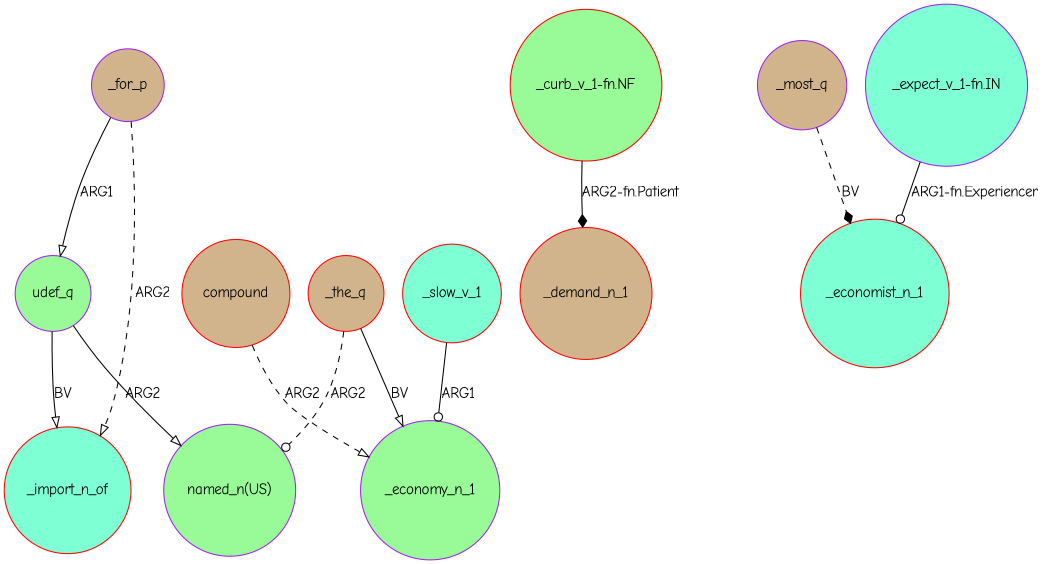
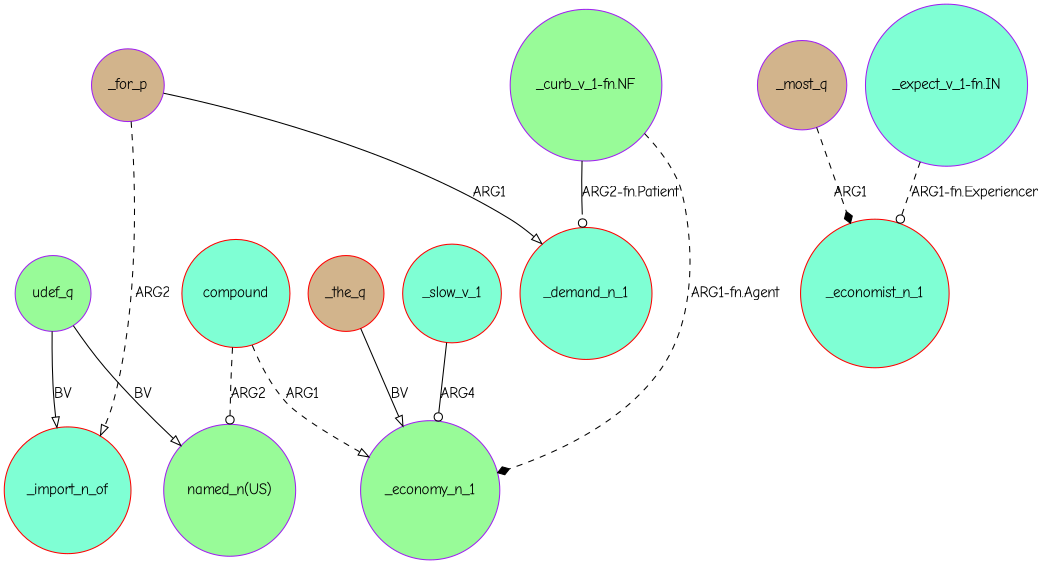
(586, 85) -> (586, 85)
(82, 180) -> (356, 148)
(582, 188) -> (582, 188)
(911, 188) -> (911, 188)
(850, 193) -> (850, 193)
(236, 293) -> (236, 293)
(586, 293) -> (586, 293)
none -> (677, 339)
(328, 393) -> (231, 381)
(143, 394) -> (143, 394)
(302, 394) -> (302, 394)
(458, 394) -> (458, 394)
